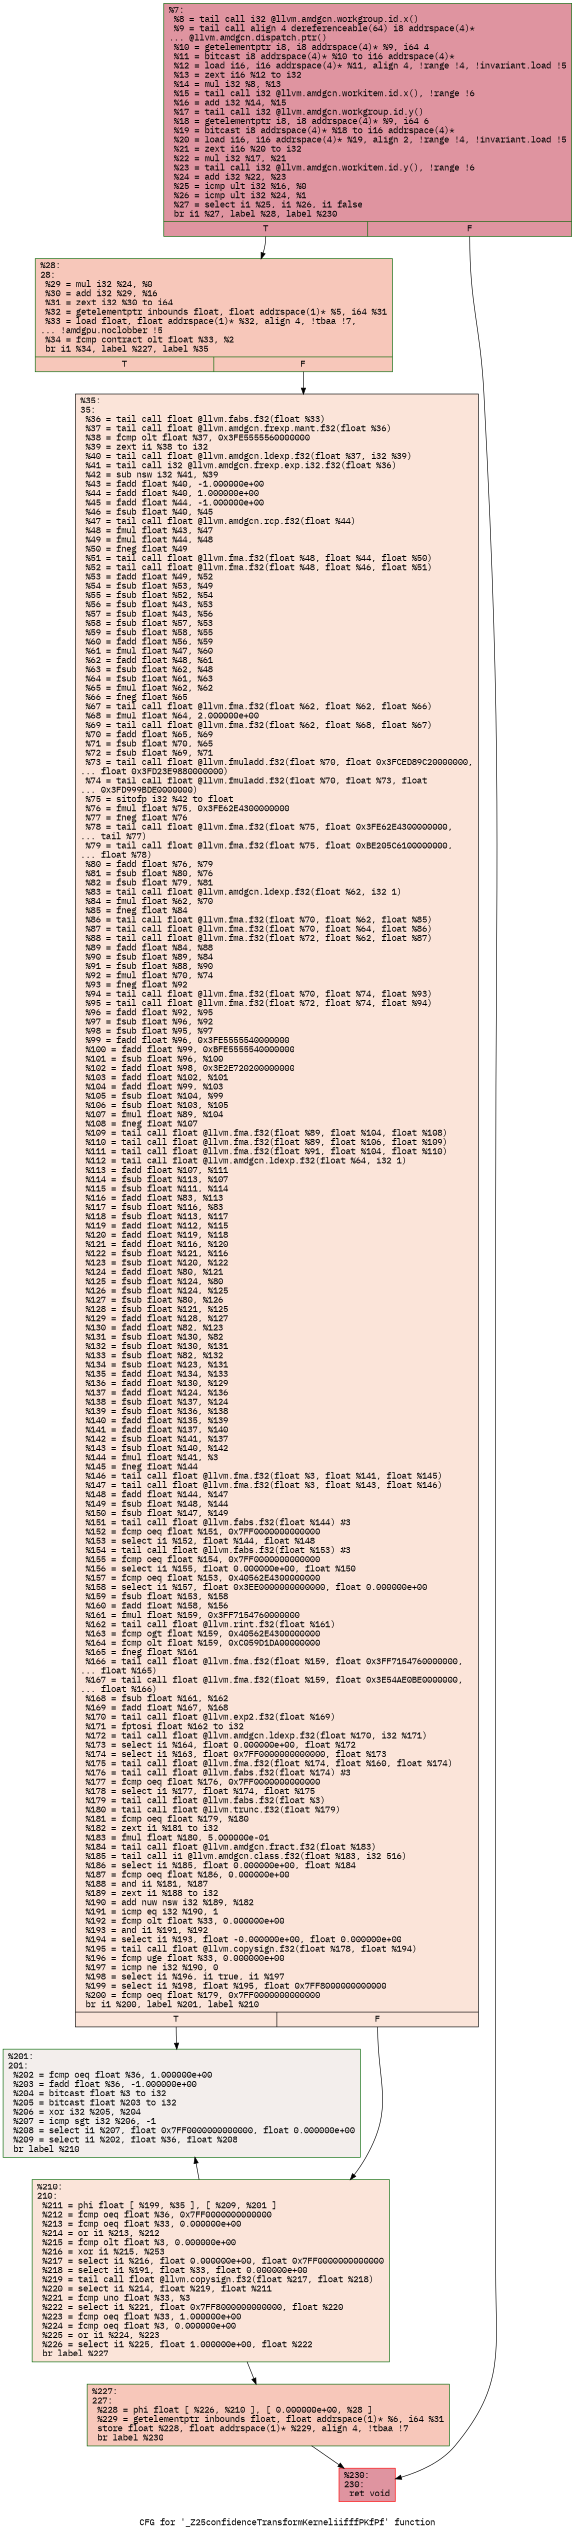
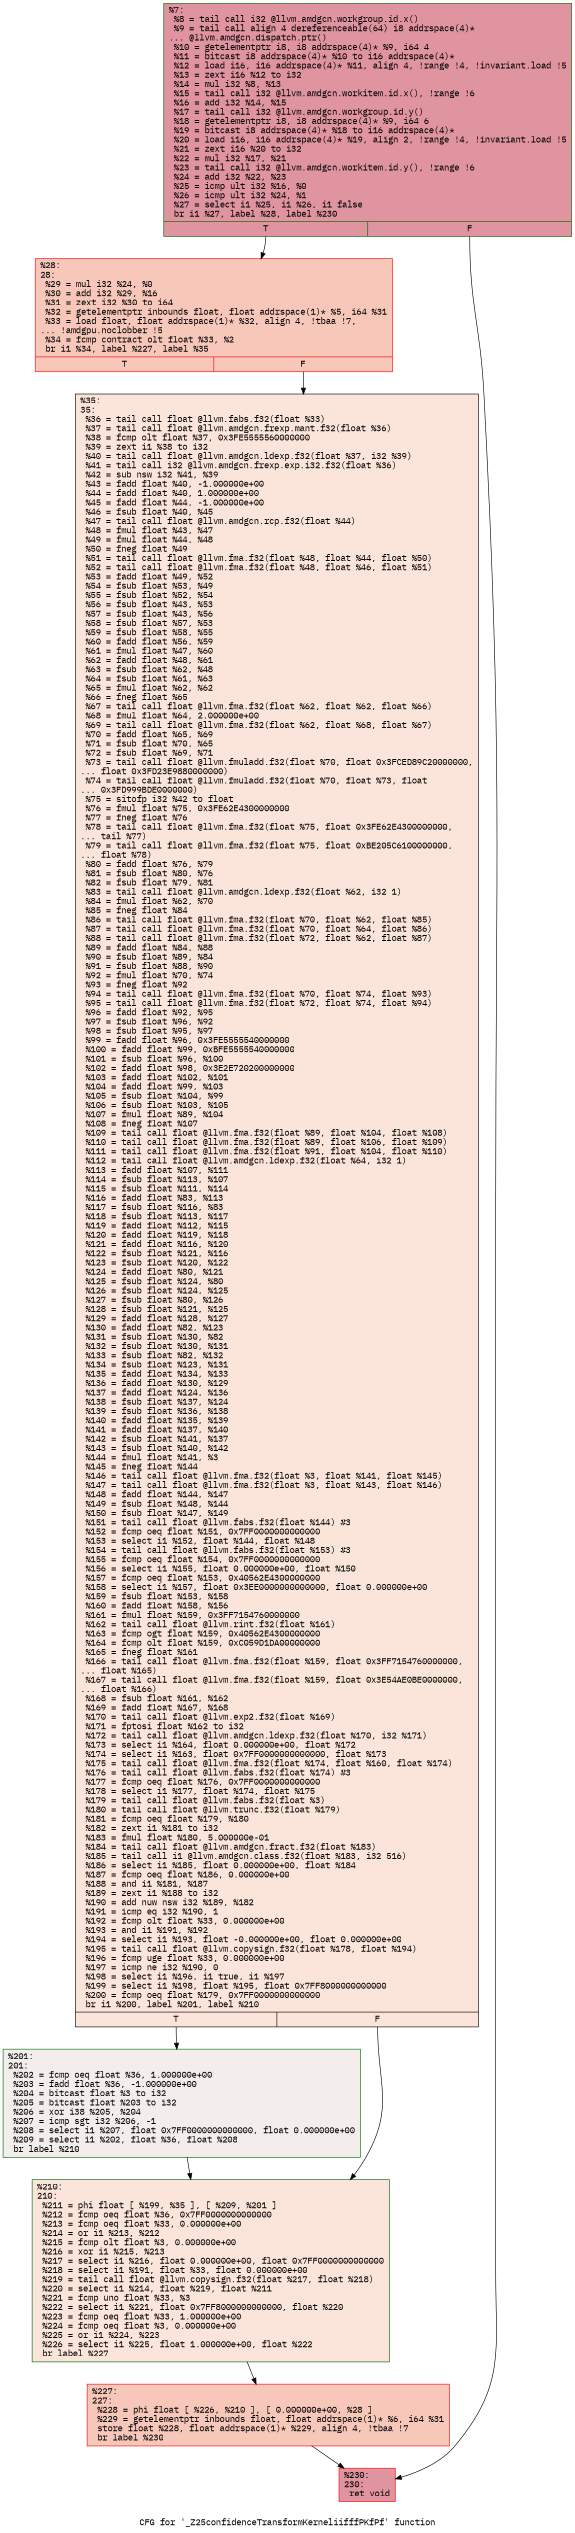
(214, 315) -> (214, 315)
(74, 2112) -> (74, 2112)
(198, 2171) -> (188, 2165)
(101, 2252) -> (101, 2252)
(268, 2415) -> (268, 2415)
